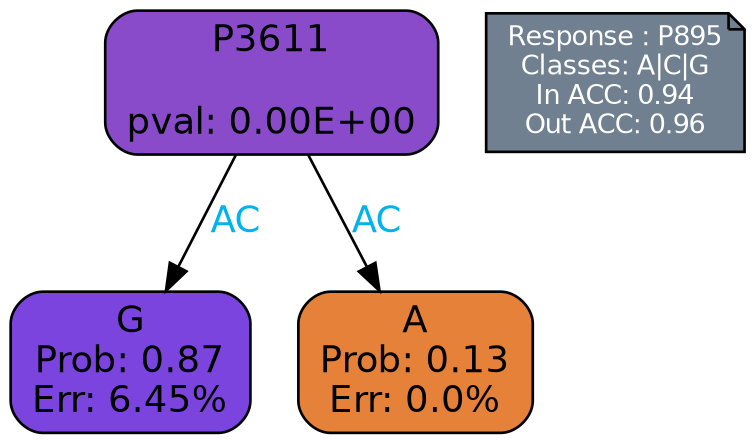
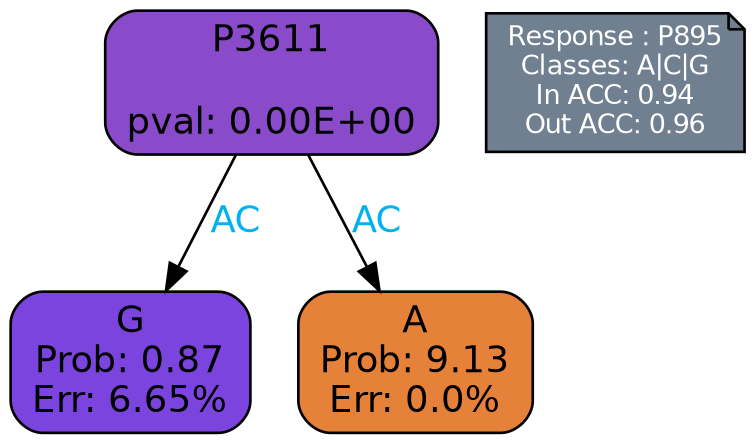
(131, 362) -> (131, 362)
(416, 362) -> (416, 362)
